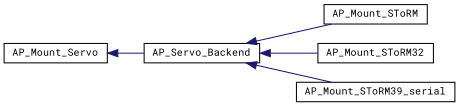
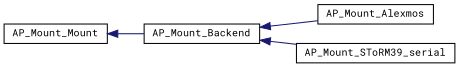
(376, 14) -> (376, 14)
(56, 53) -> (56, 34)
(202, 53) -> (202, 34)
(376, 53) -> none
